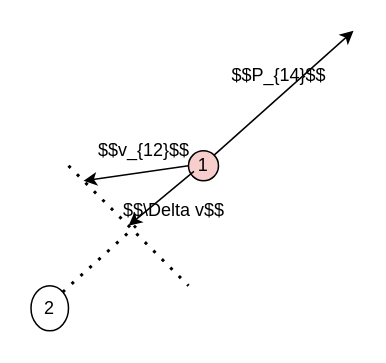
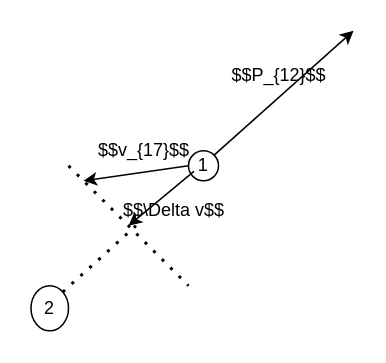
(279, 76) -> (279, 76)
(144, 151) -> (144, 151)
(203, 166) -> (203, 166)
